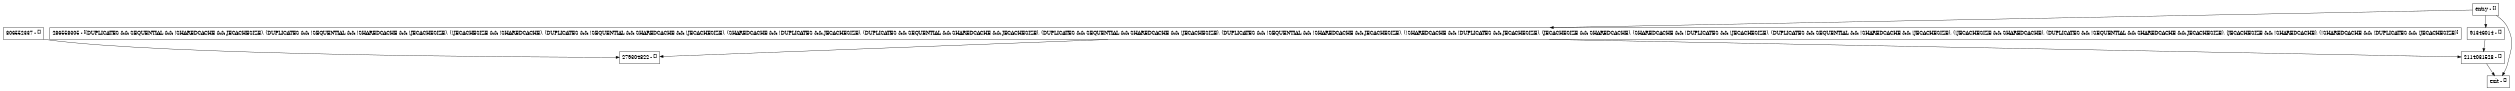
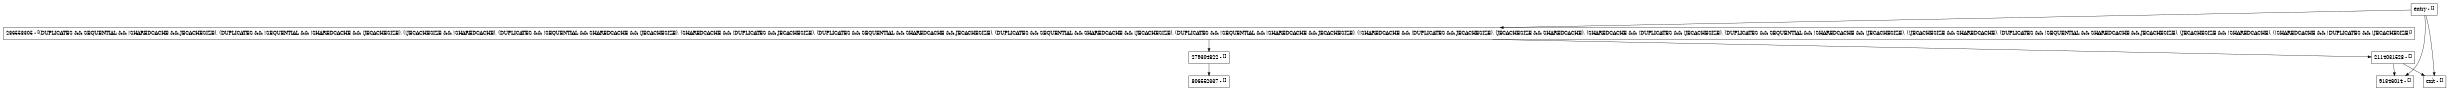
(2484, 44) -> (2394, 68)
(330, 54) -> (1209, 68)
